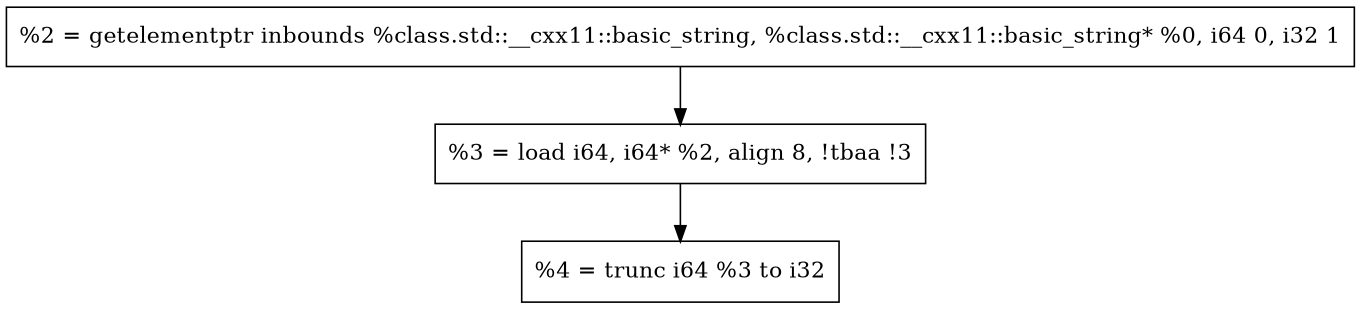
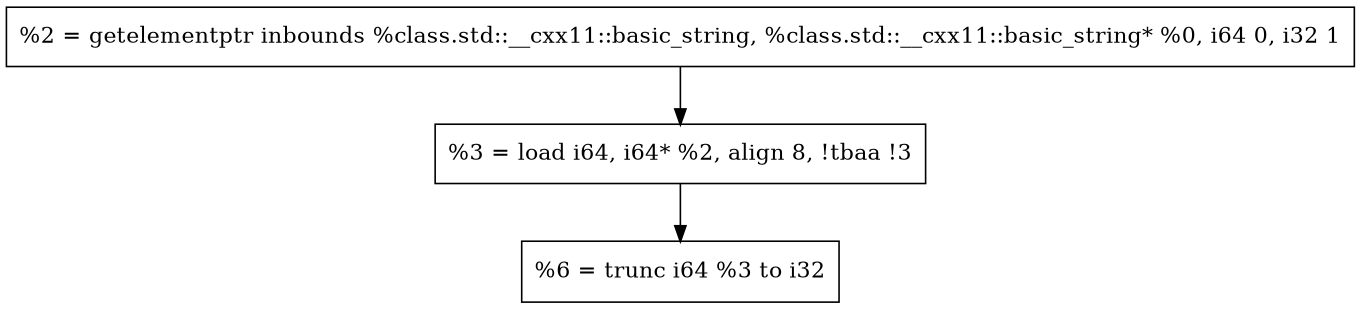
(680, 272) -> (680, 272)
